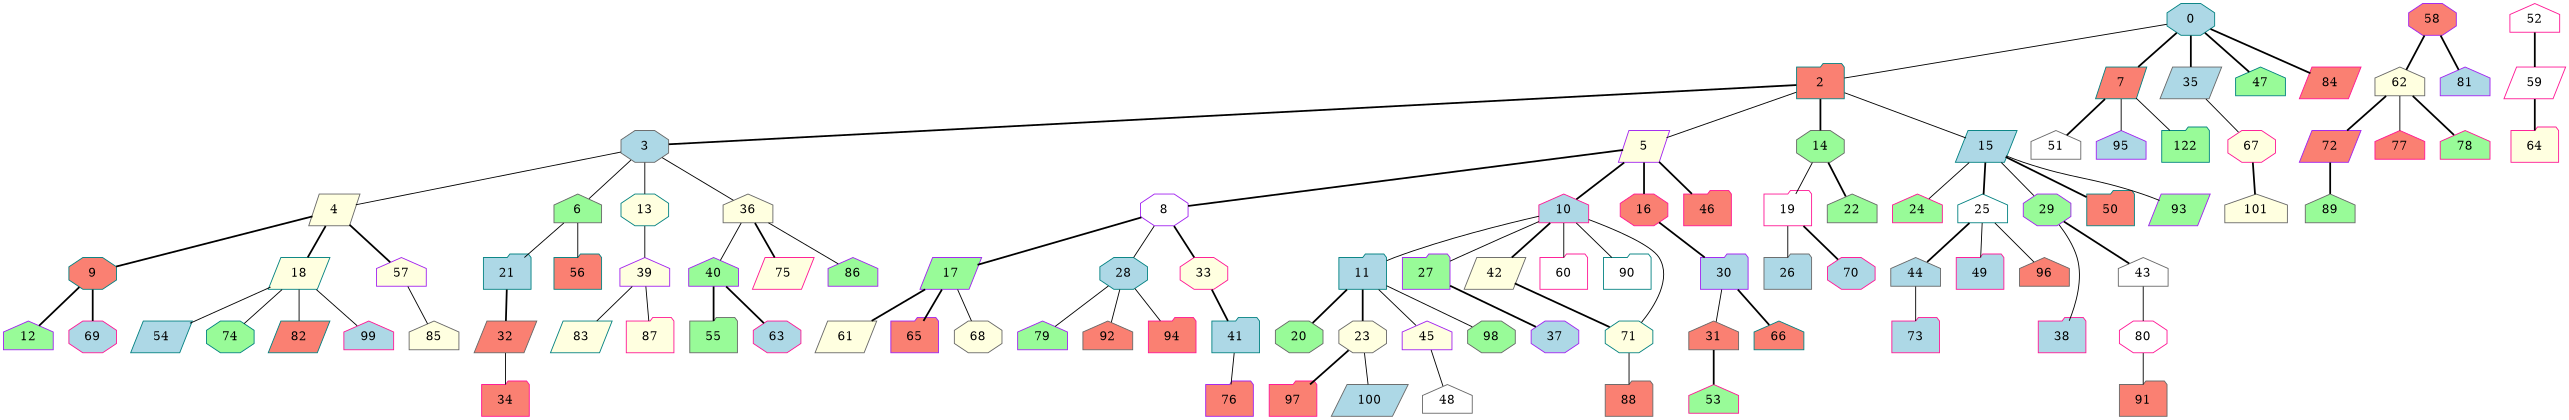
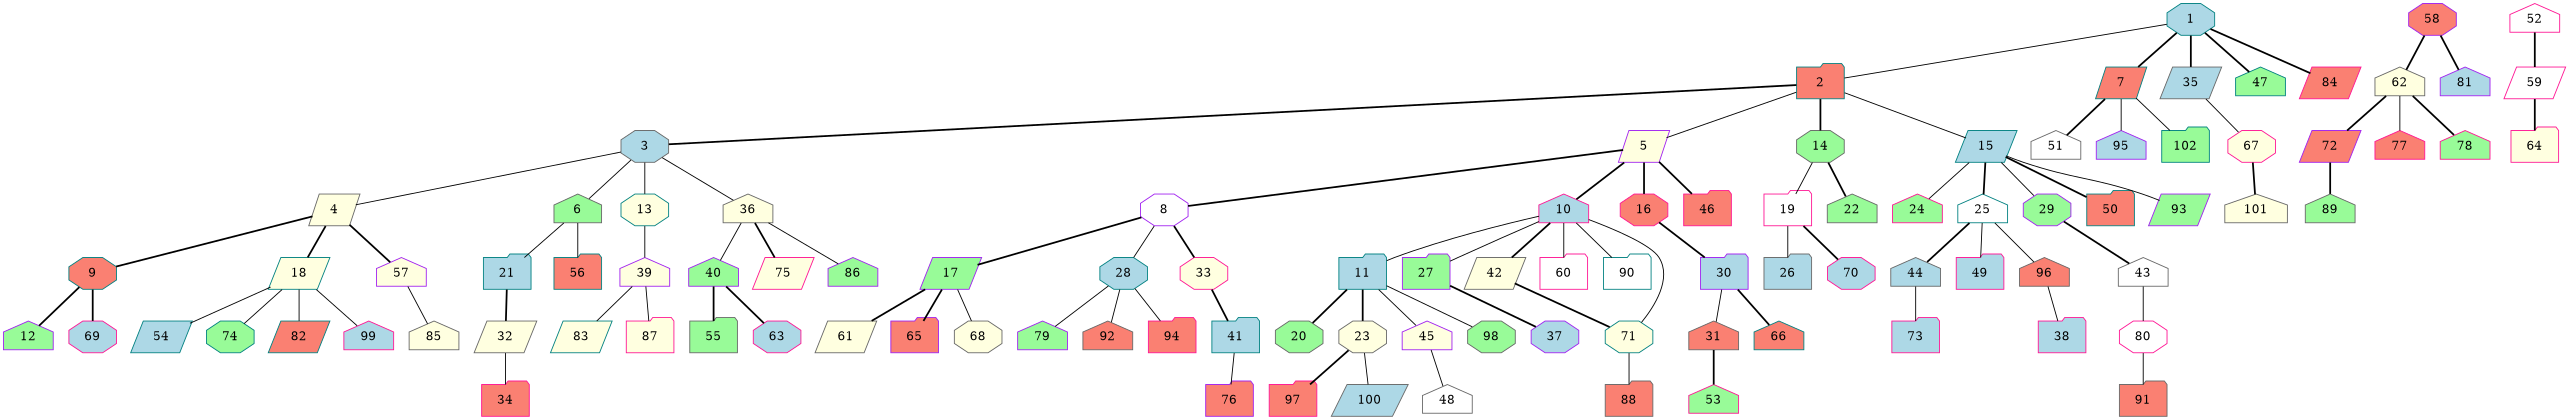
(2191, 19) -> (2191, 19)
(2186, 146) -> (2186, 146)
(2079, 271) -> (2053, 304)
(505, 337) -> (505, 337)
